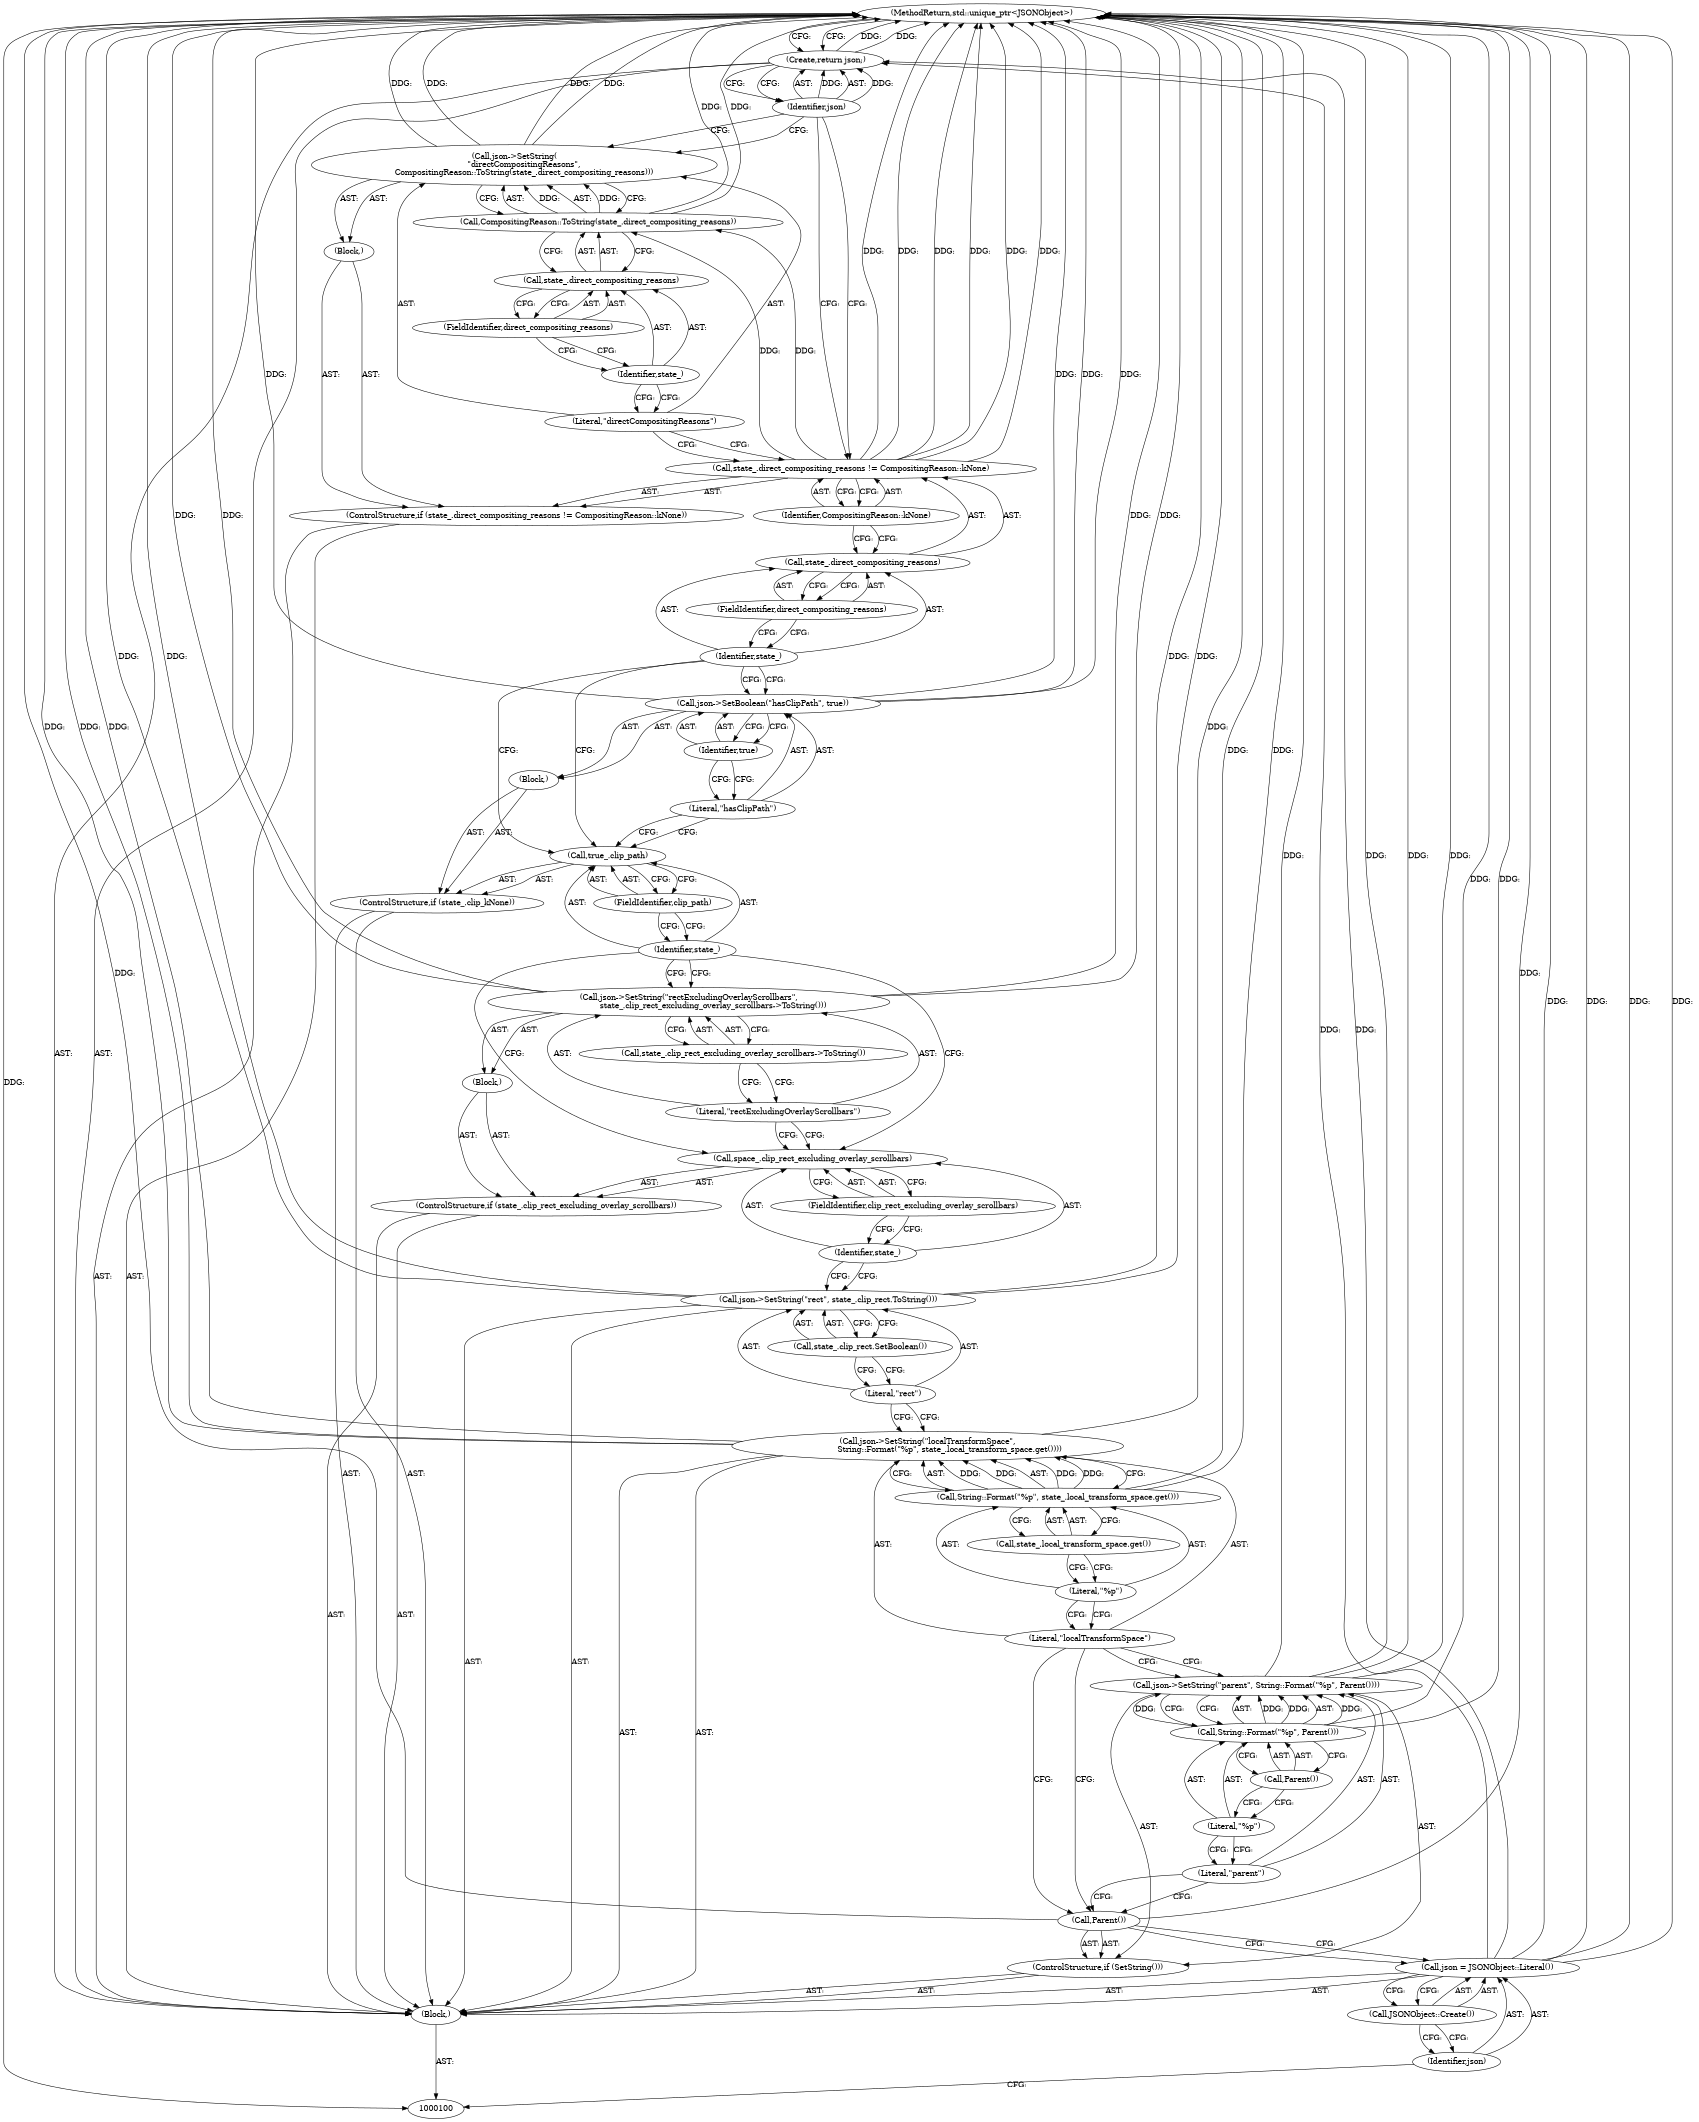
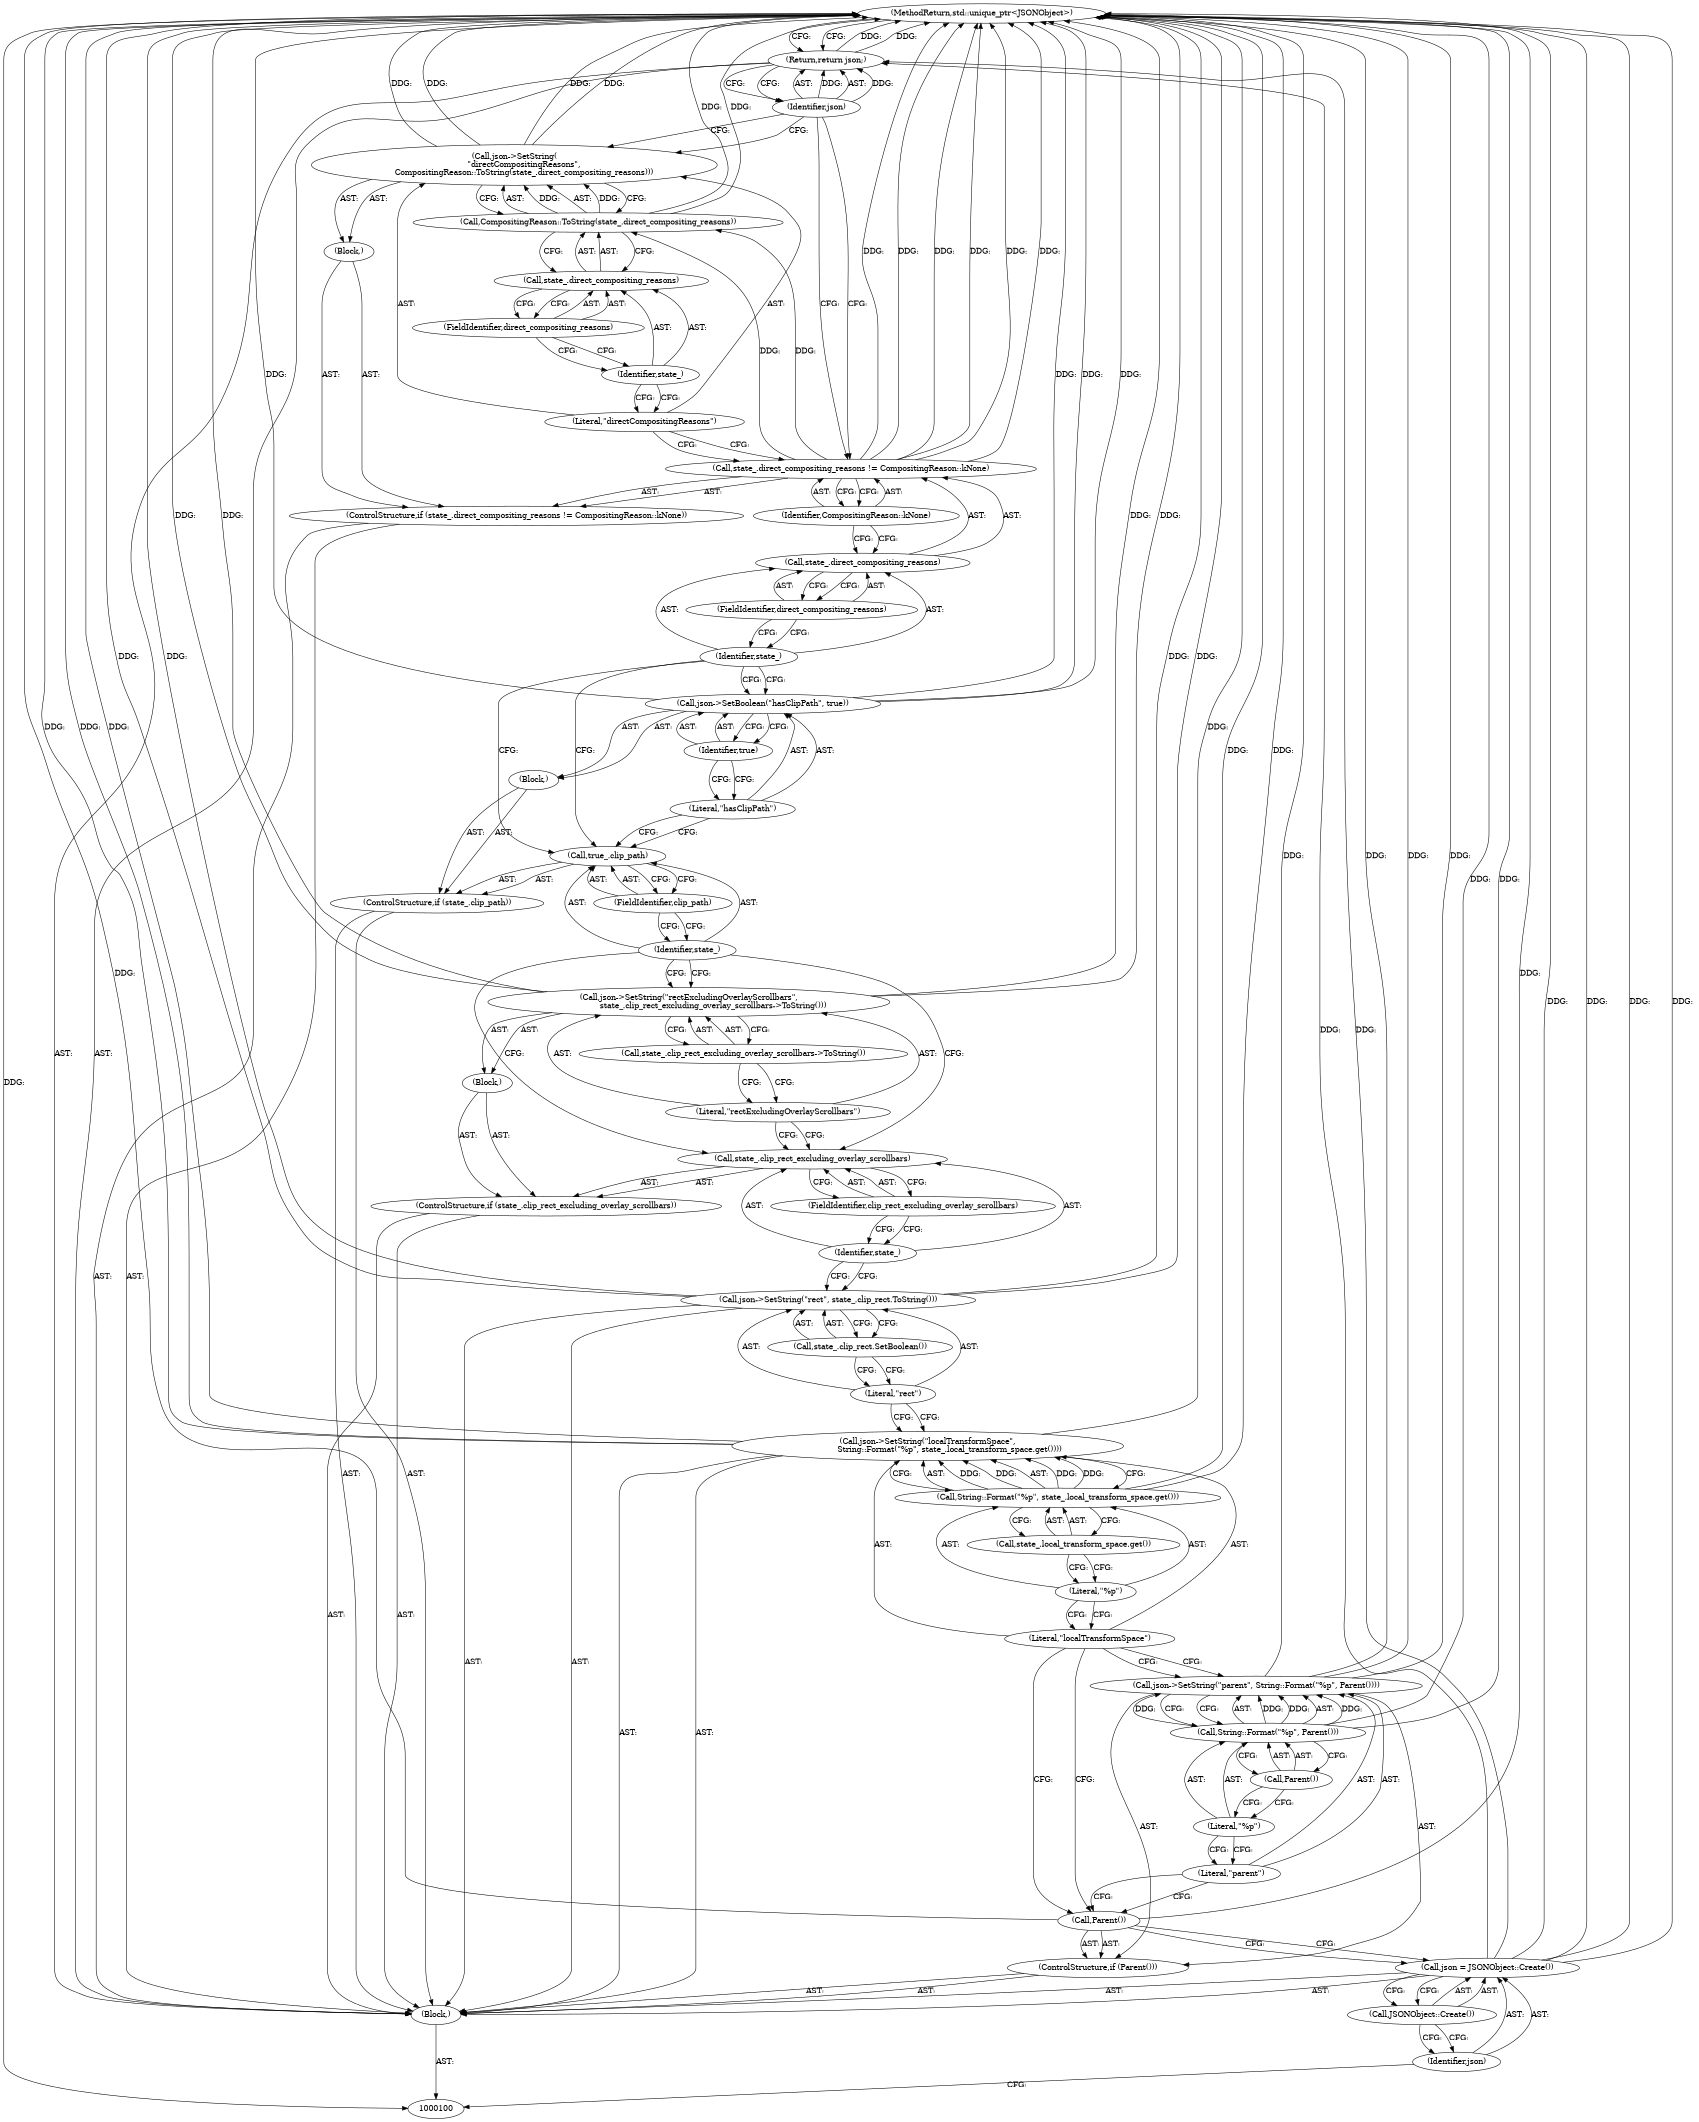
(826, 61) -> (826, 61)
(437, 903) -> (437, 903)
(813, 1159) -> (813, 1159)
(1098, 1968) -> (1098, 1968)
(1487, 1968) -> (1487, 1968)
